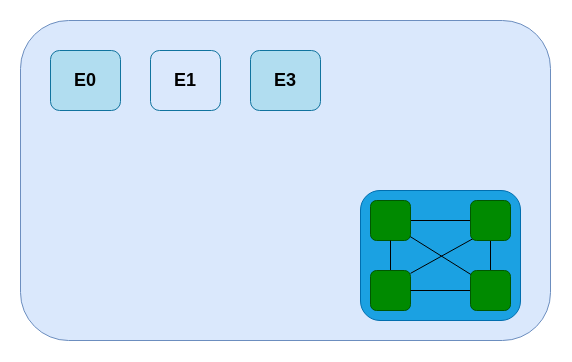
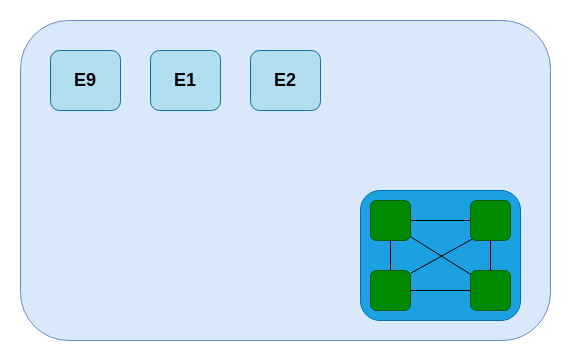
(86, 81) -> (86, 81)
(186, 81) -> (186, 81)
(286, 81) -> (286, 81)
